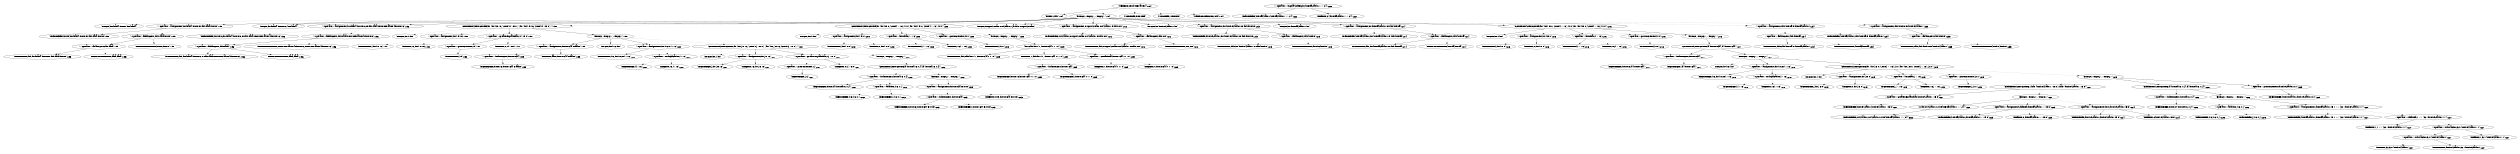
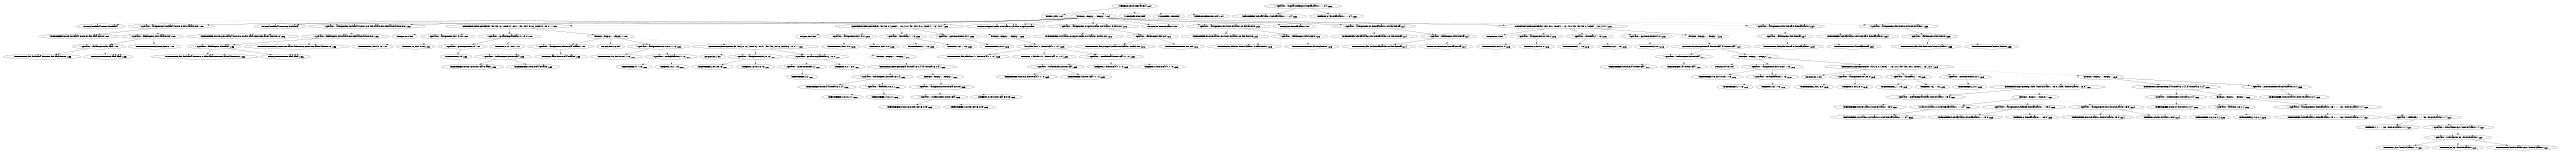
none -> (533, 67)
(2473, 132) -> (2431, 142)
